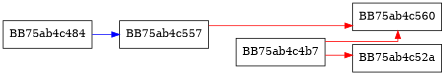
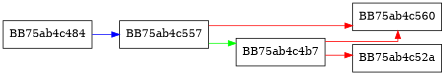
none -> (219, 43)
